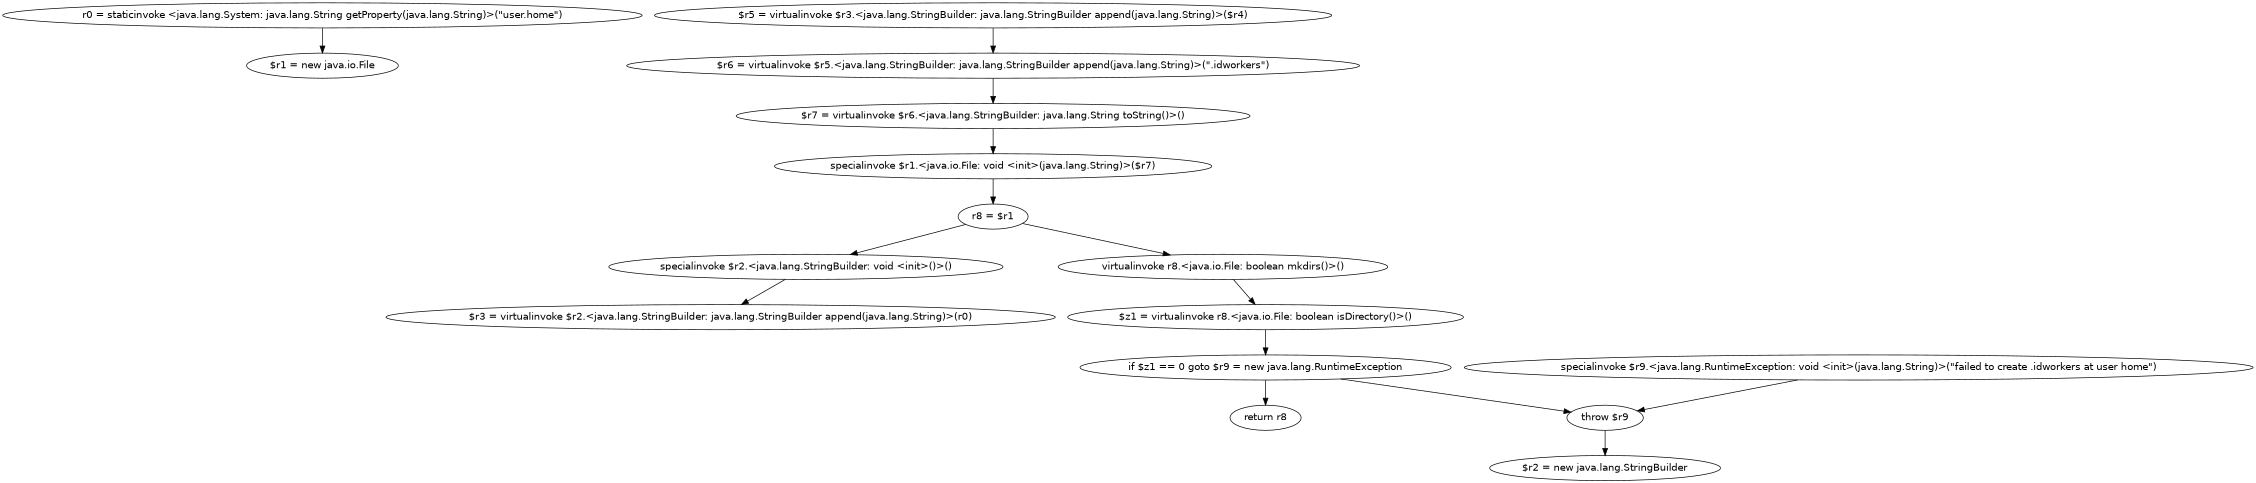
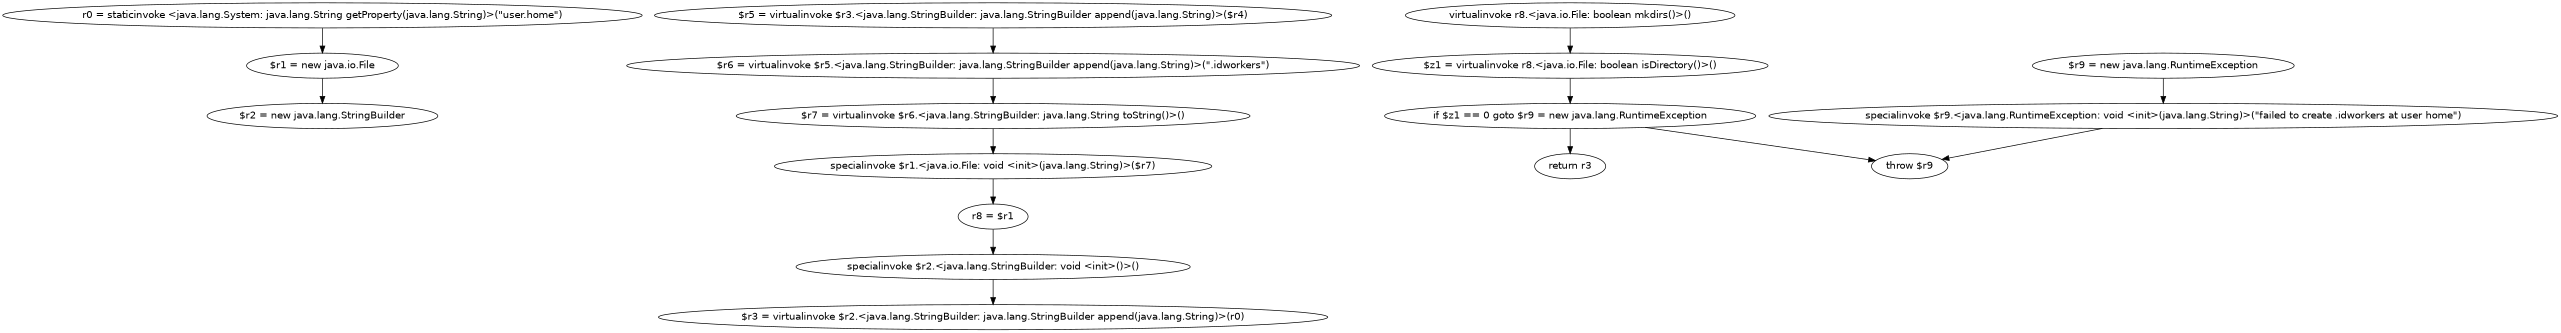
none -> (2163, 66)
(1093, 239) -> none
(1266, 418) -> (1570, 166)
(1605, 439) -> (322, 87)
